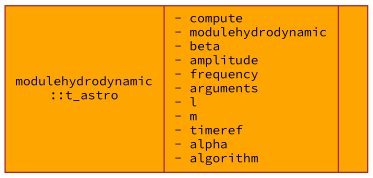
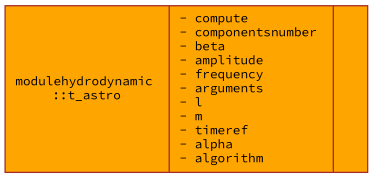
(251, 32) -> (249, 32)
